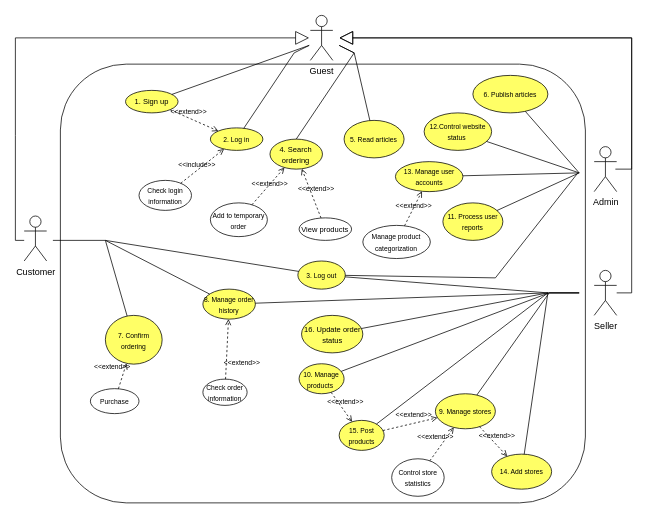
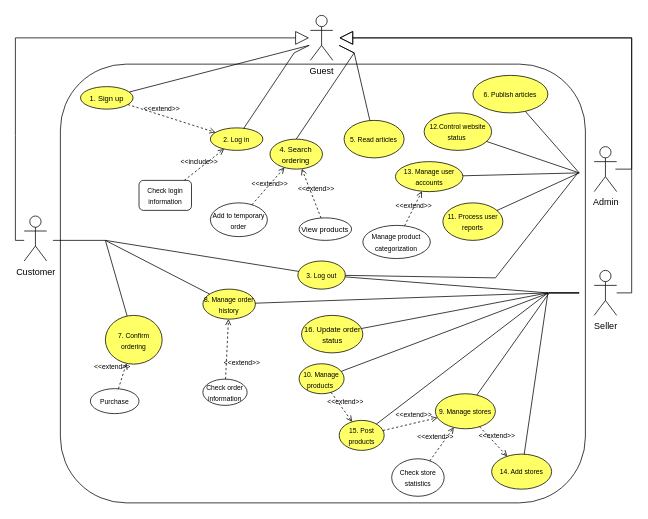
(152, 102) -> (107, 98)
(165, 195) -> (165, 195)
(418, 477) -> (418, 477)
